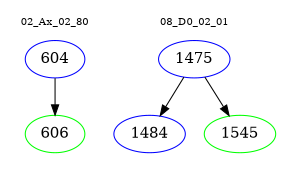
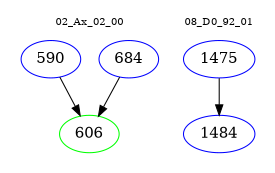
(55, 22) -> (90, 22)
(195, 22) -> (219, 22)
none -> (51, 59)
(55, 59) -> (129, 59)
(240, 134) -> none
